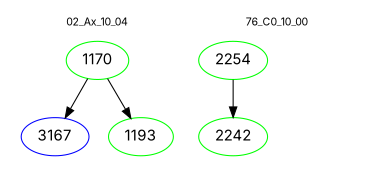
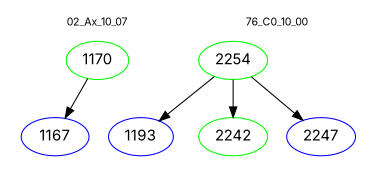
(97, 23) -> (97, 23)
(117, 94) -> (198, 90)
(55, 137) -> (55, 137)
(141, 137) -> (141, 137)
none -> (321, 137)
